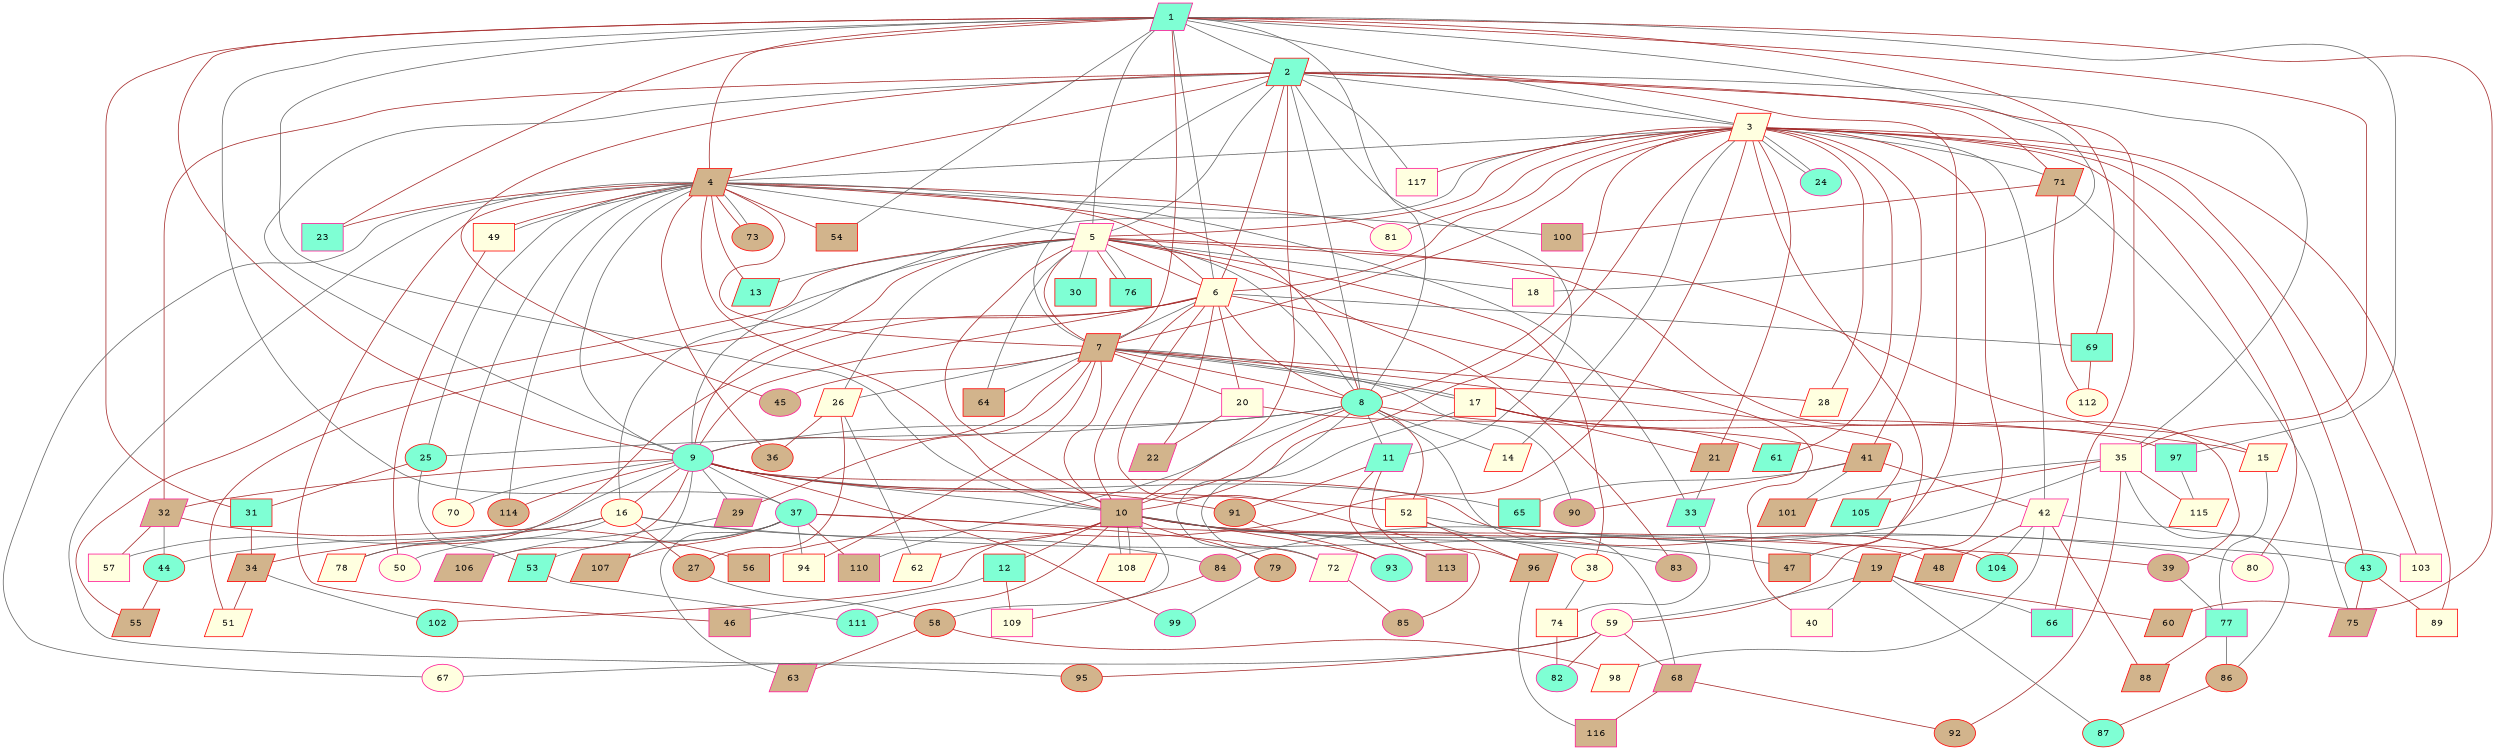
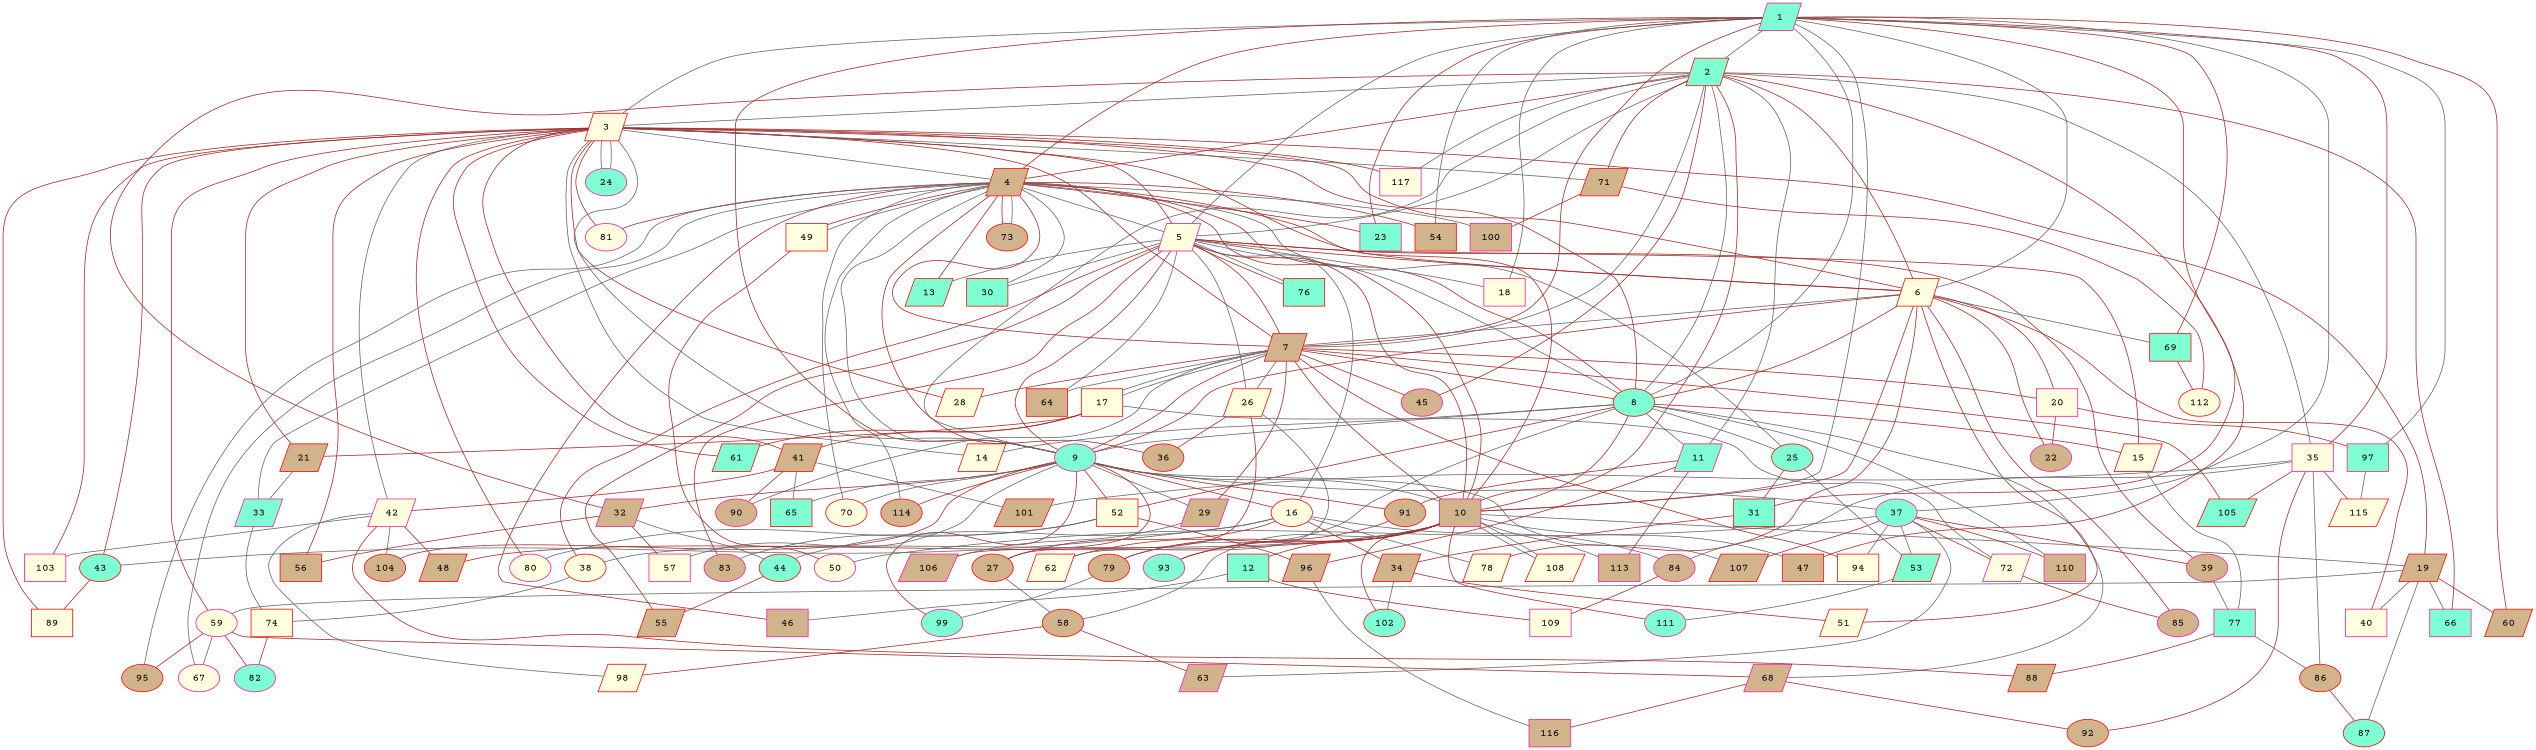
none -> (1064, 242)
(1153, 458) -> (2051, 458)
(1997, 568) -> (385, 568)
(2353, 623) -> none
